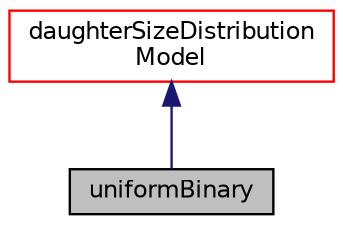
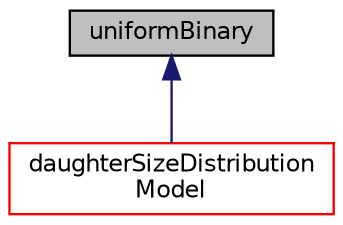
(172, 137) -> (172, 112)
